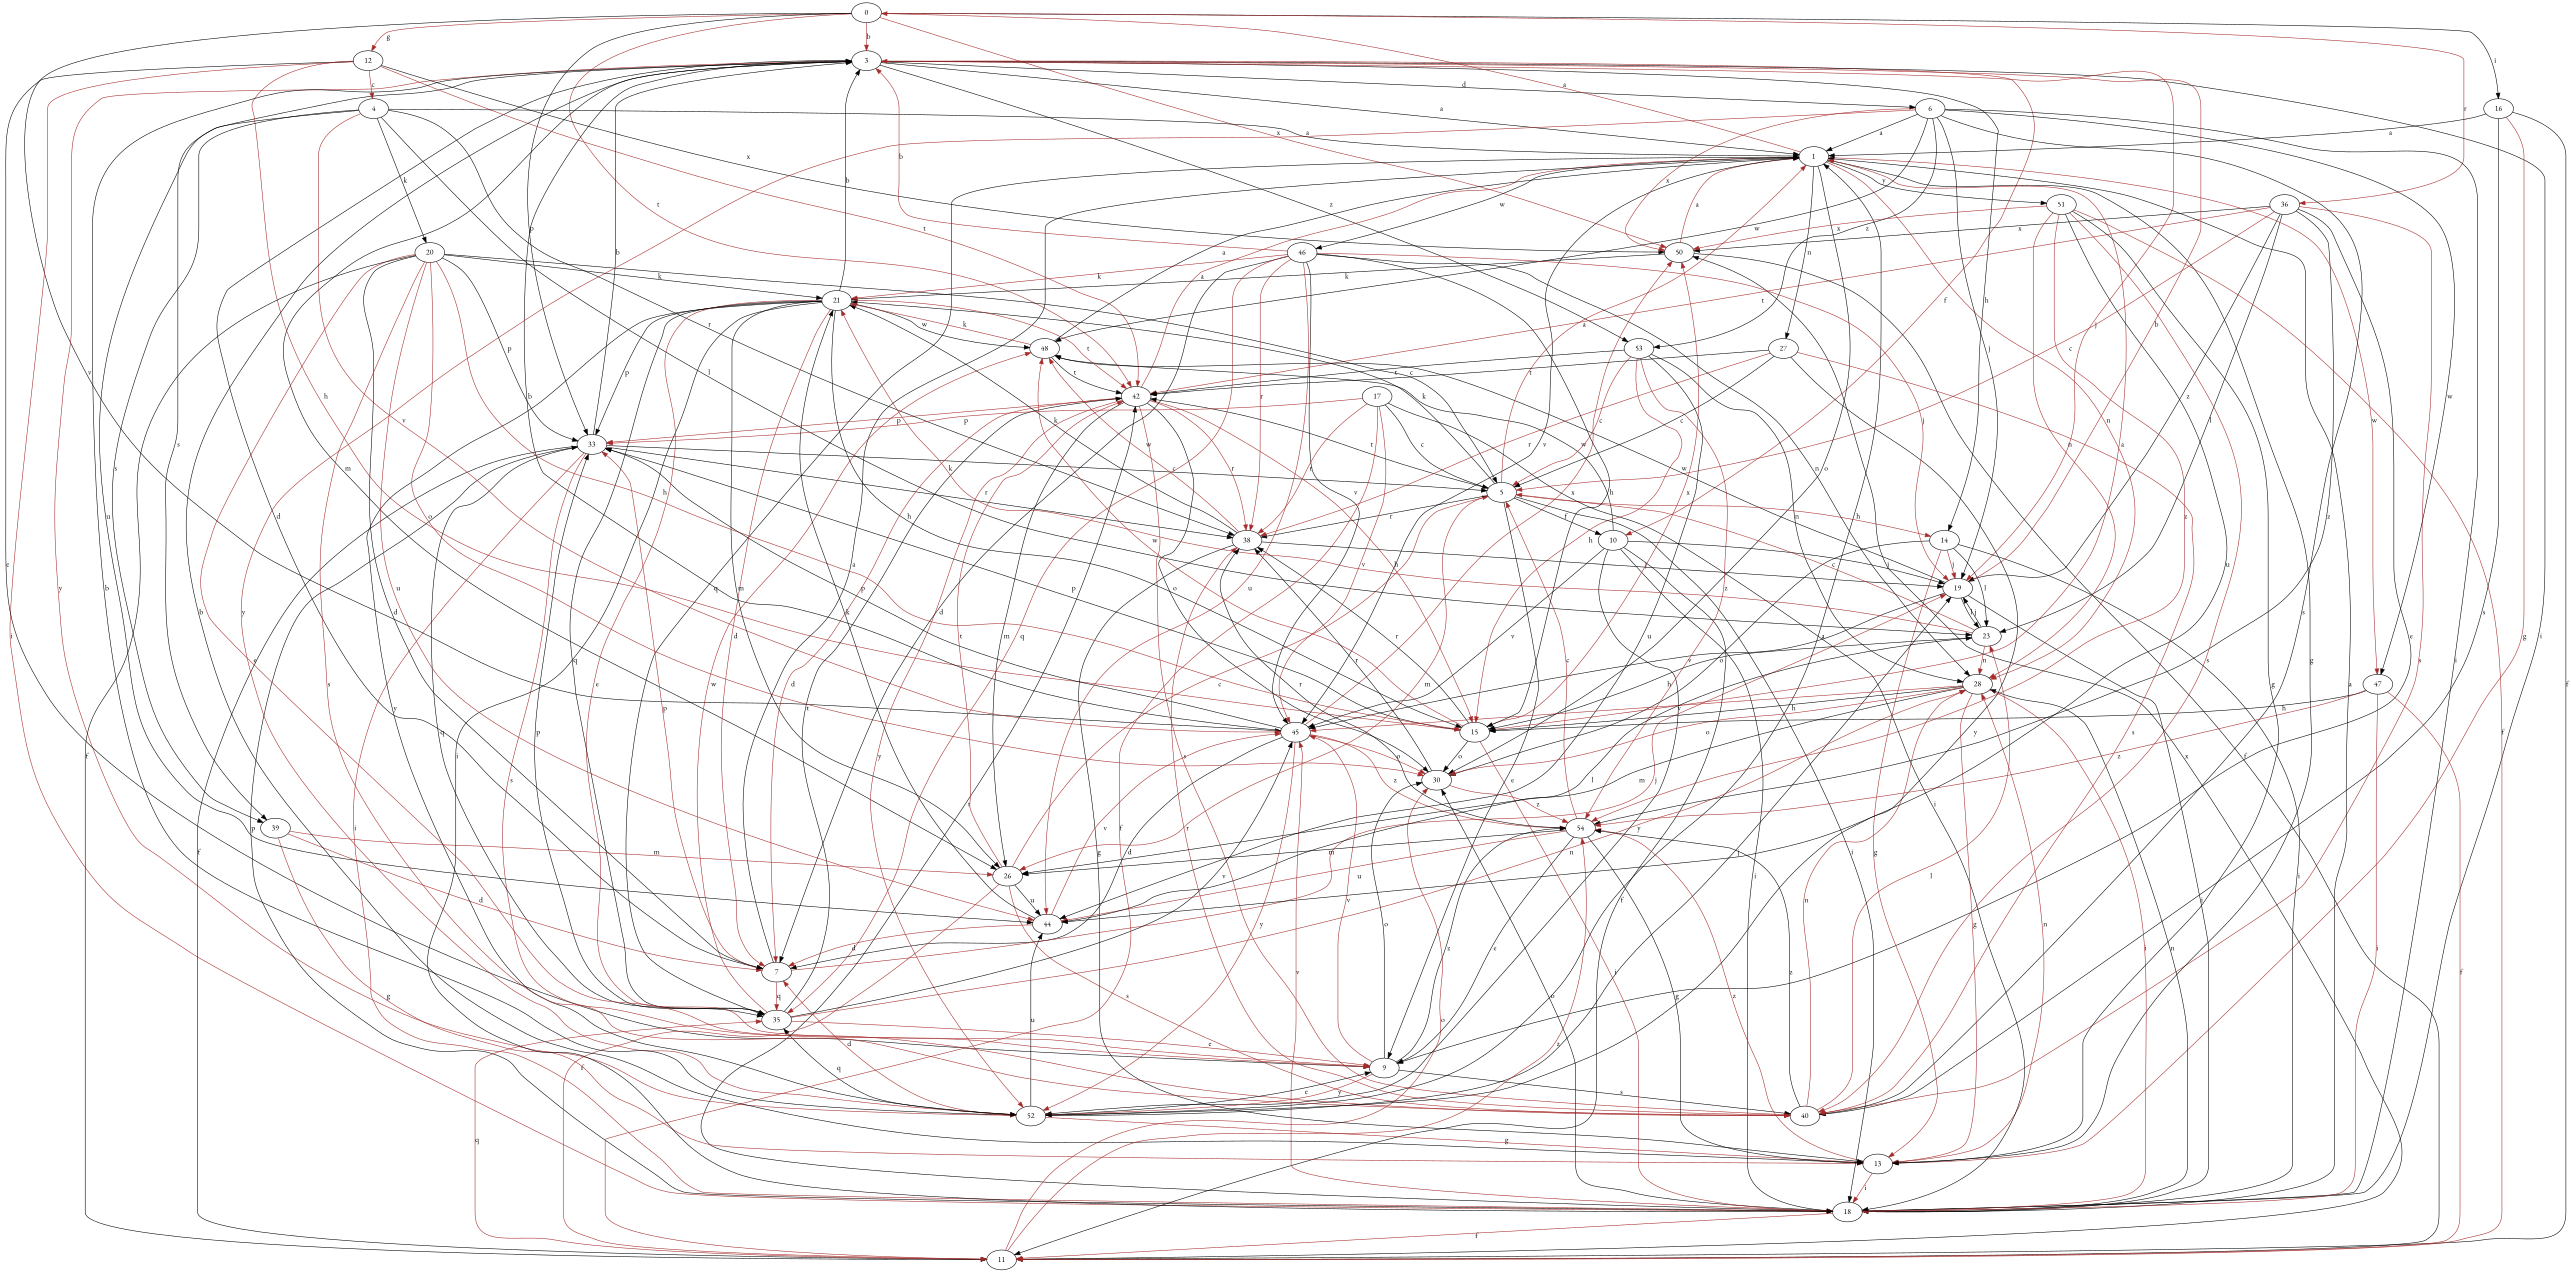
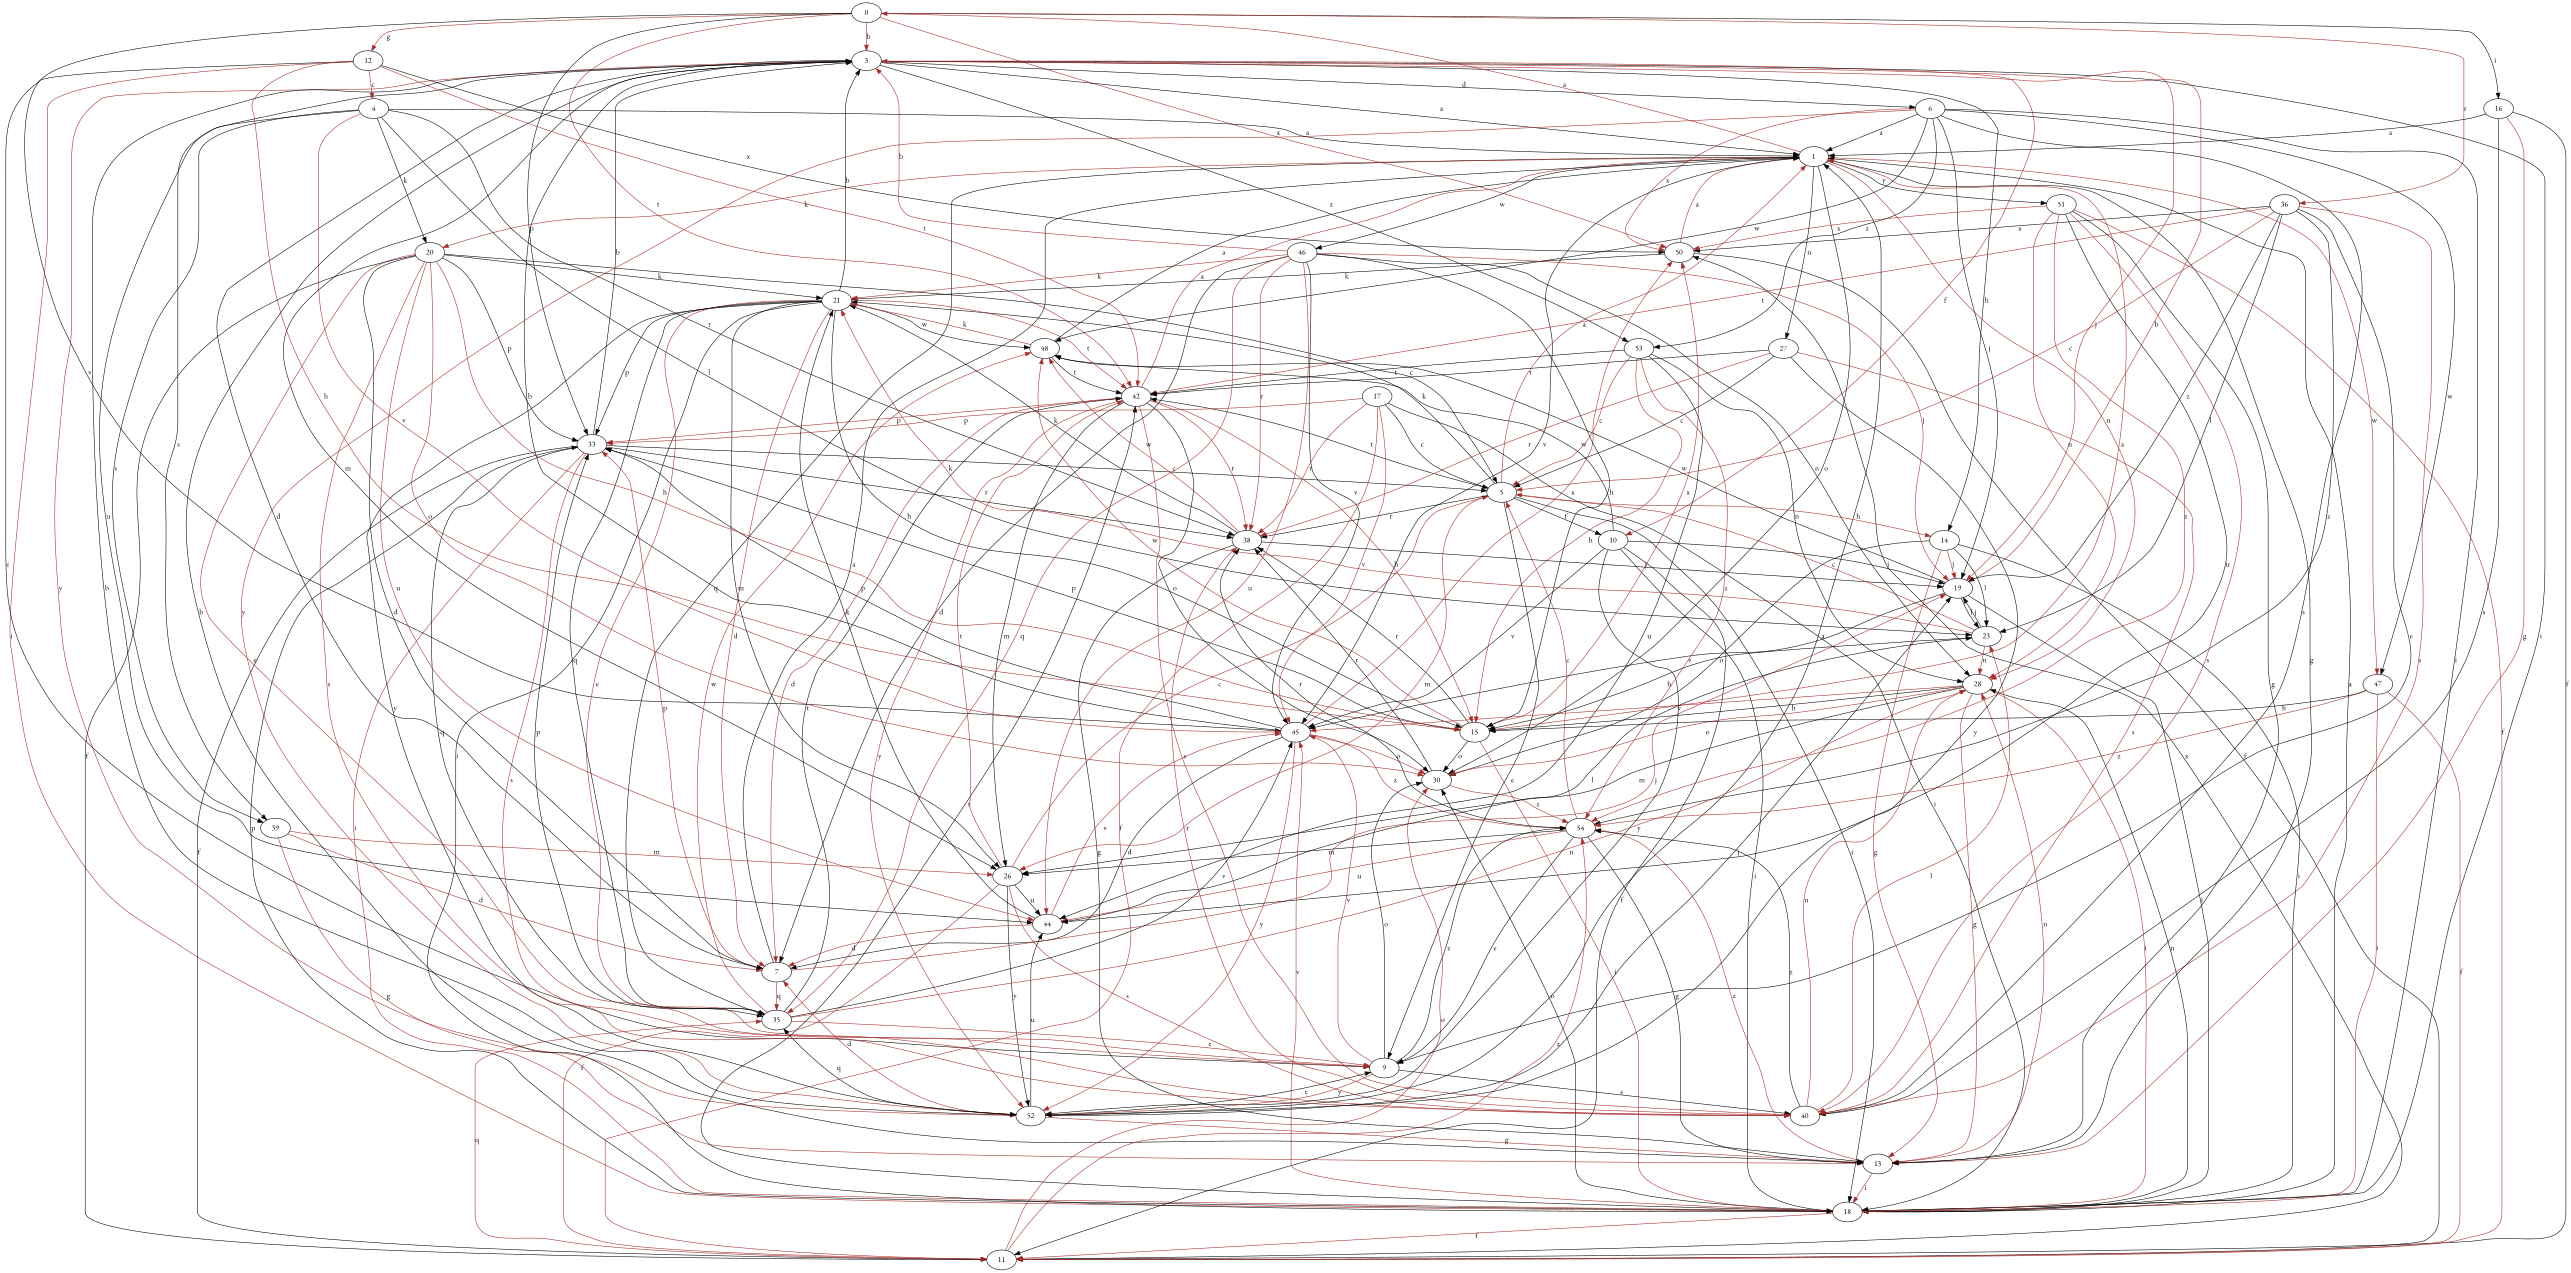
none -> (1120, 168)
none -> (1012, 994)
